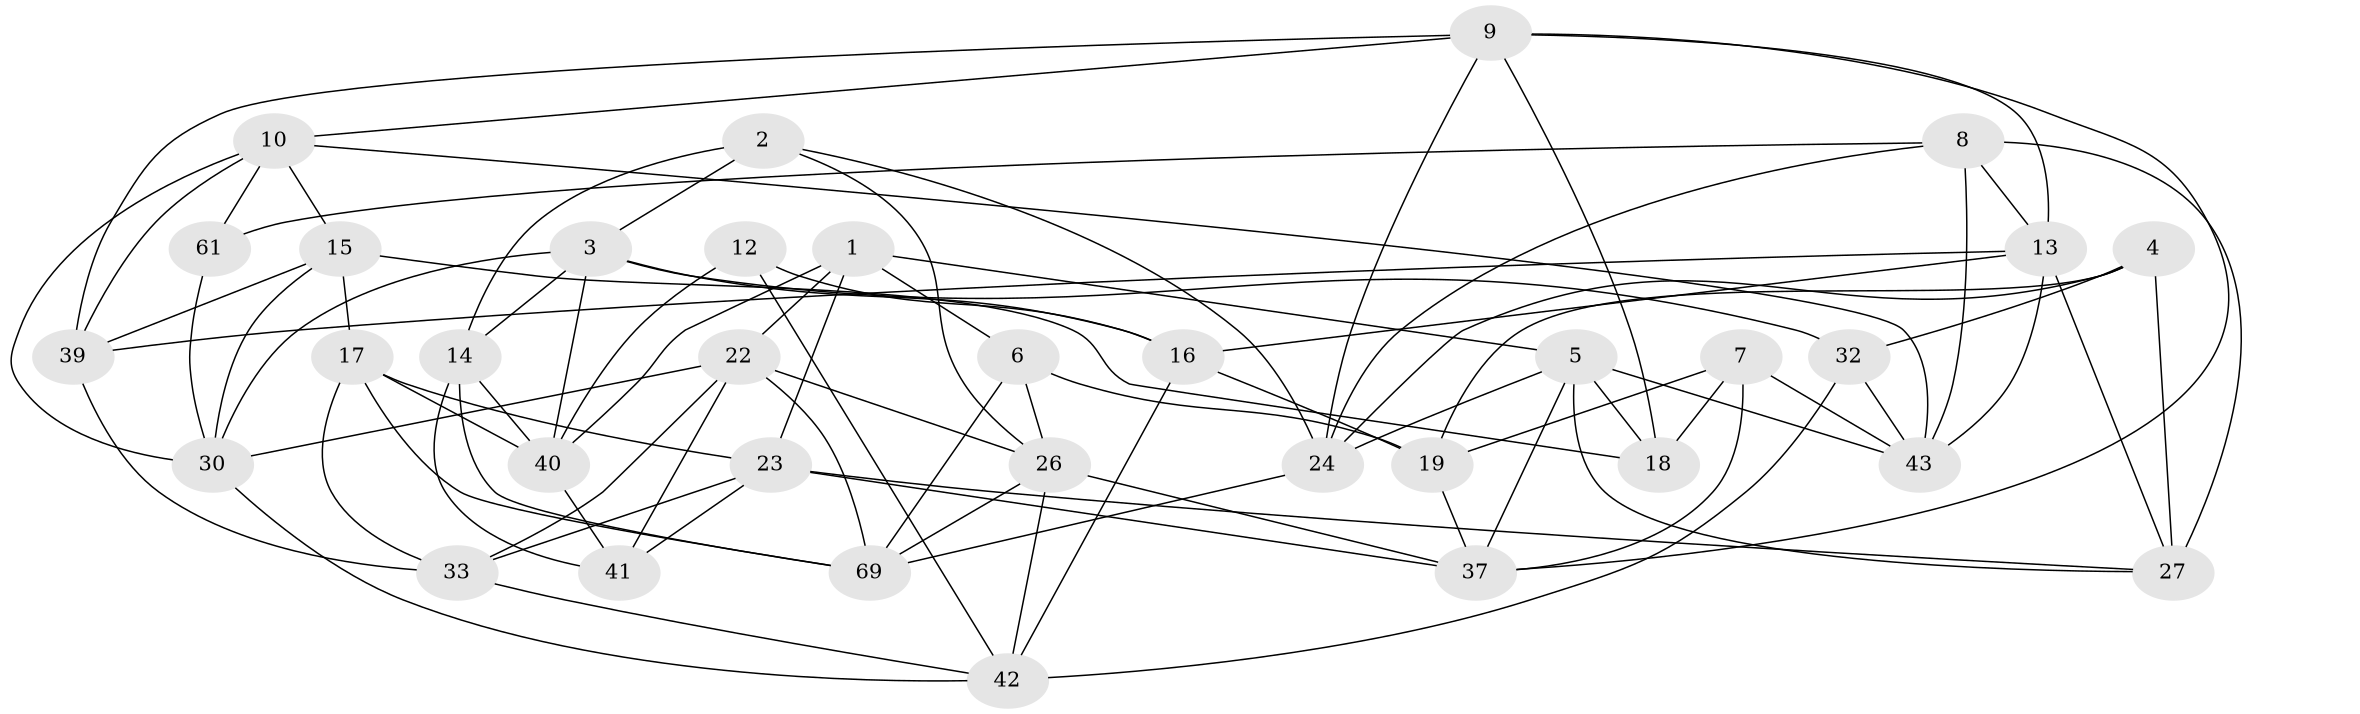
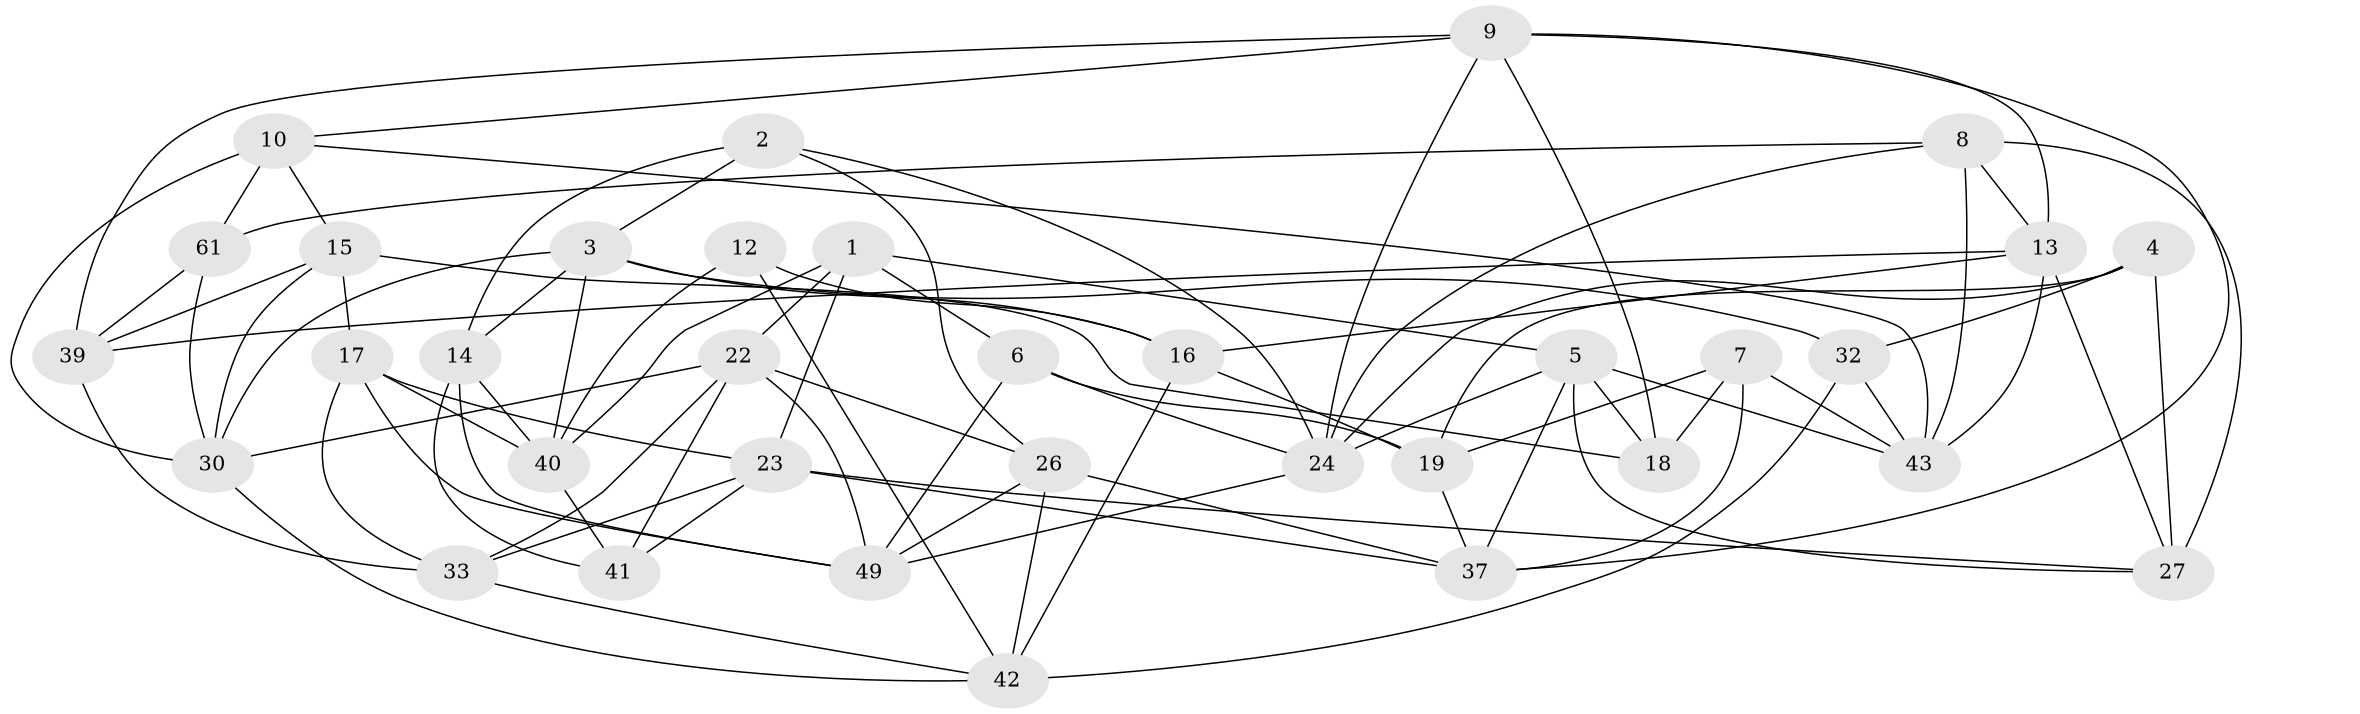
(148, 230) -> (142, 303)
(1034, 411) -> (1168, 415)
(870, 573) -> (870, 573)
